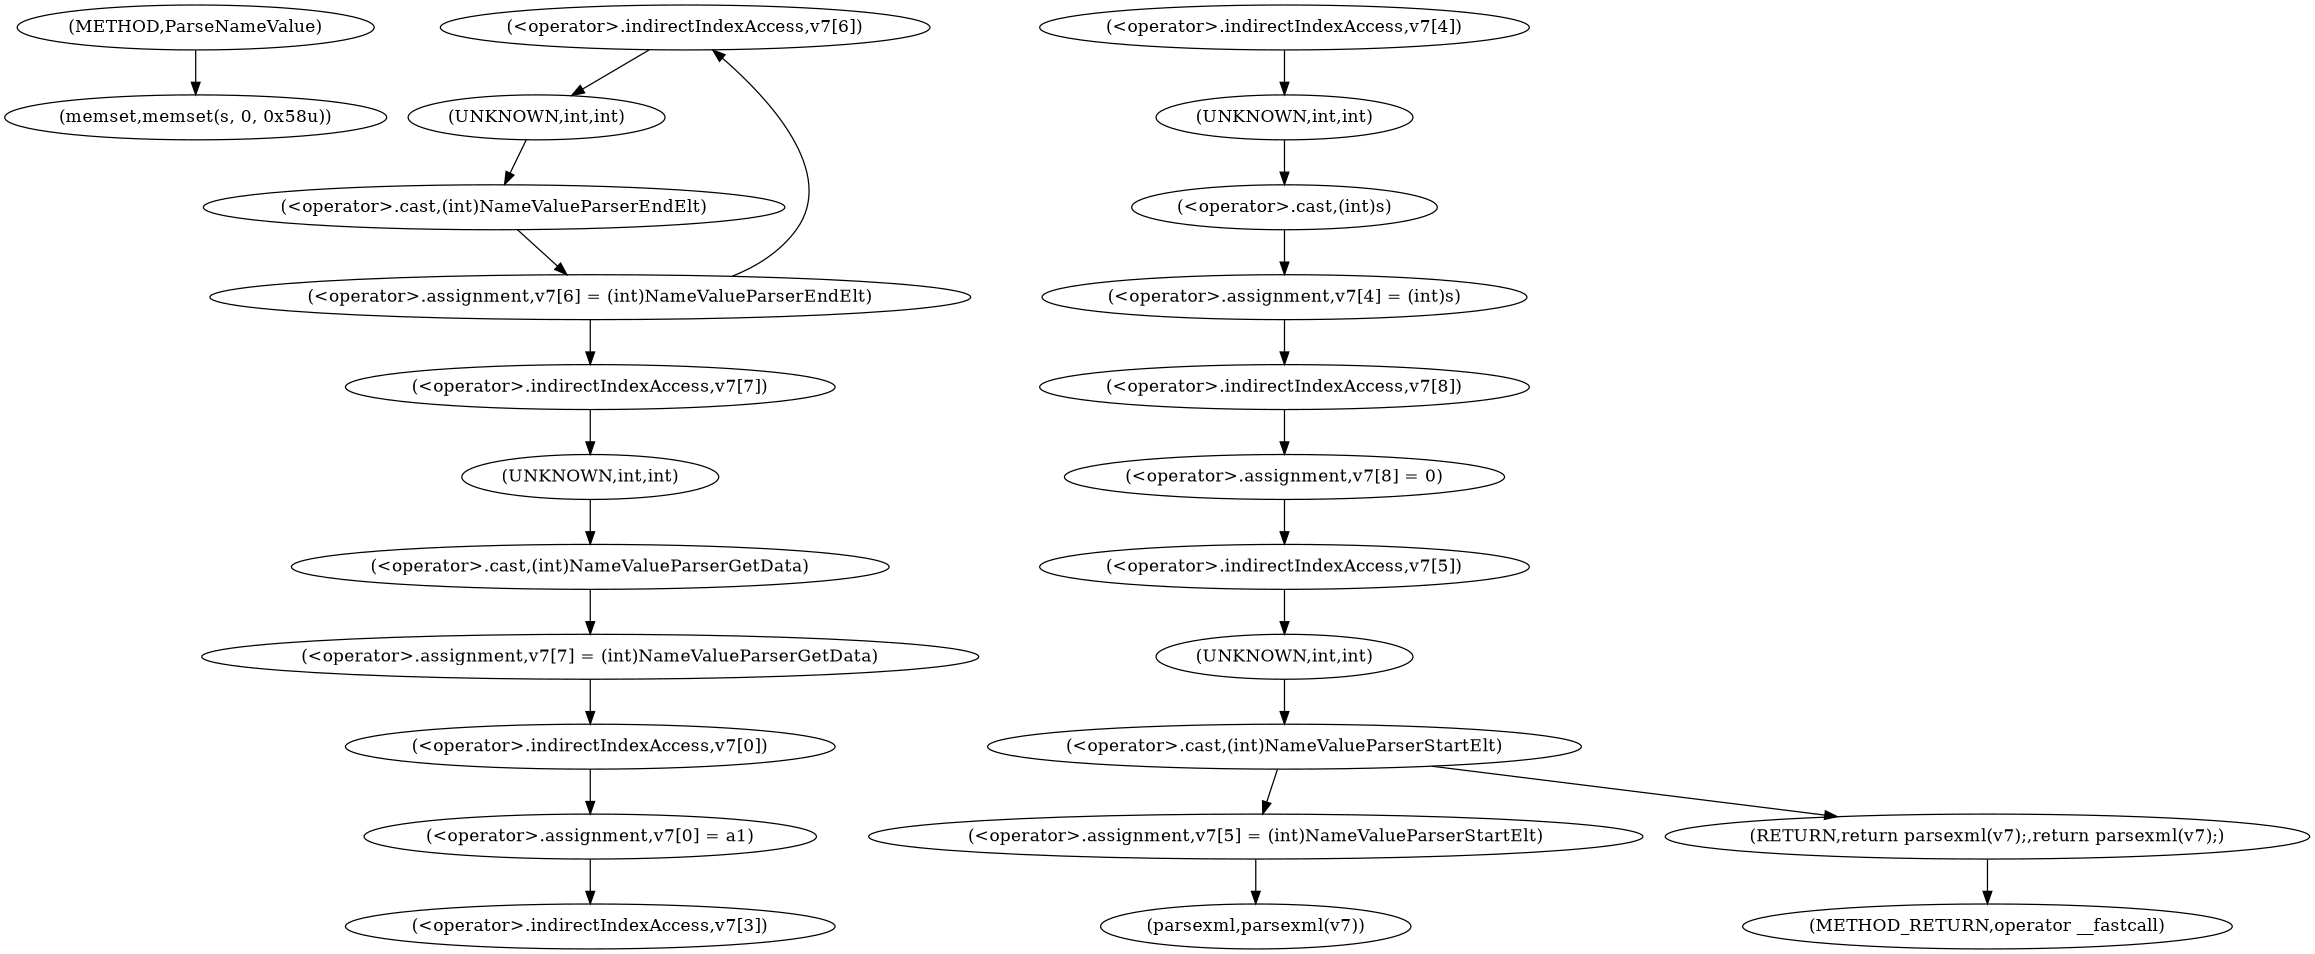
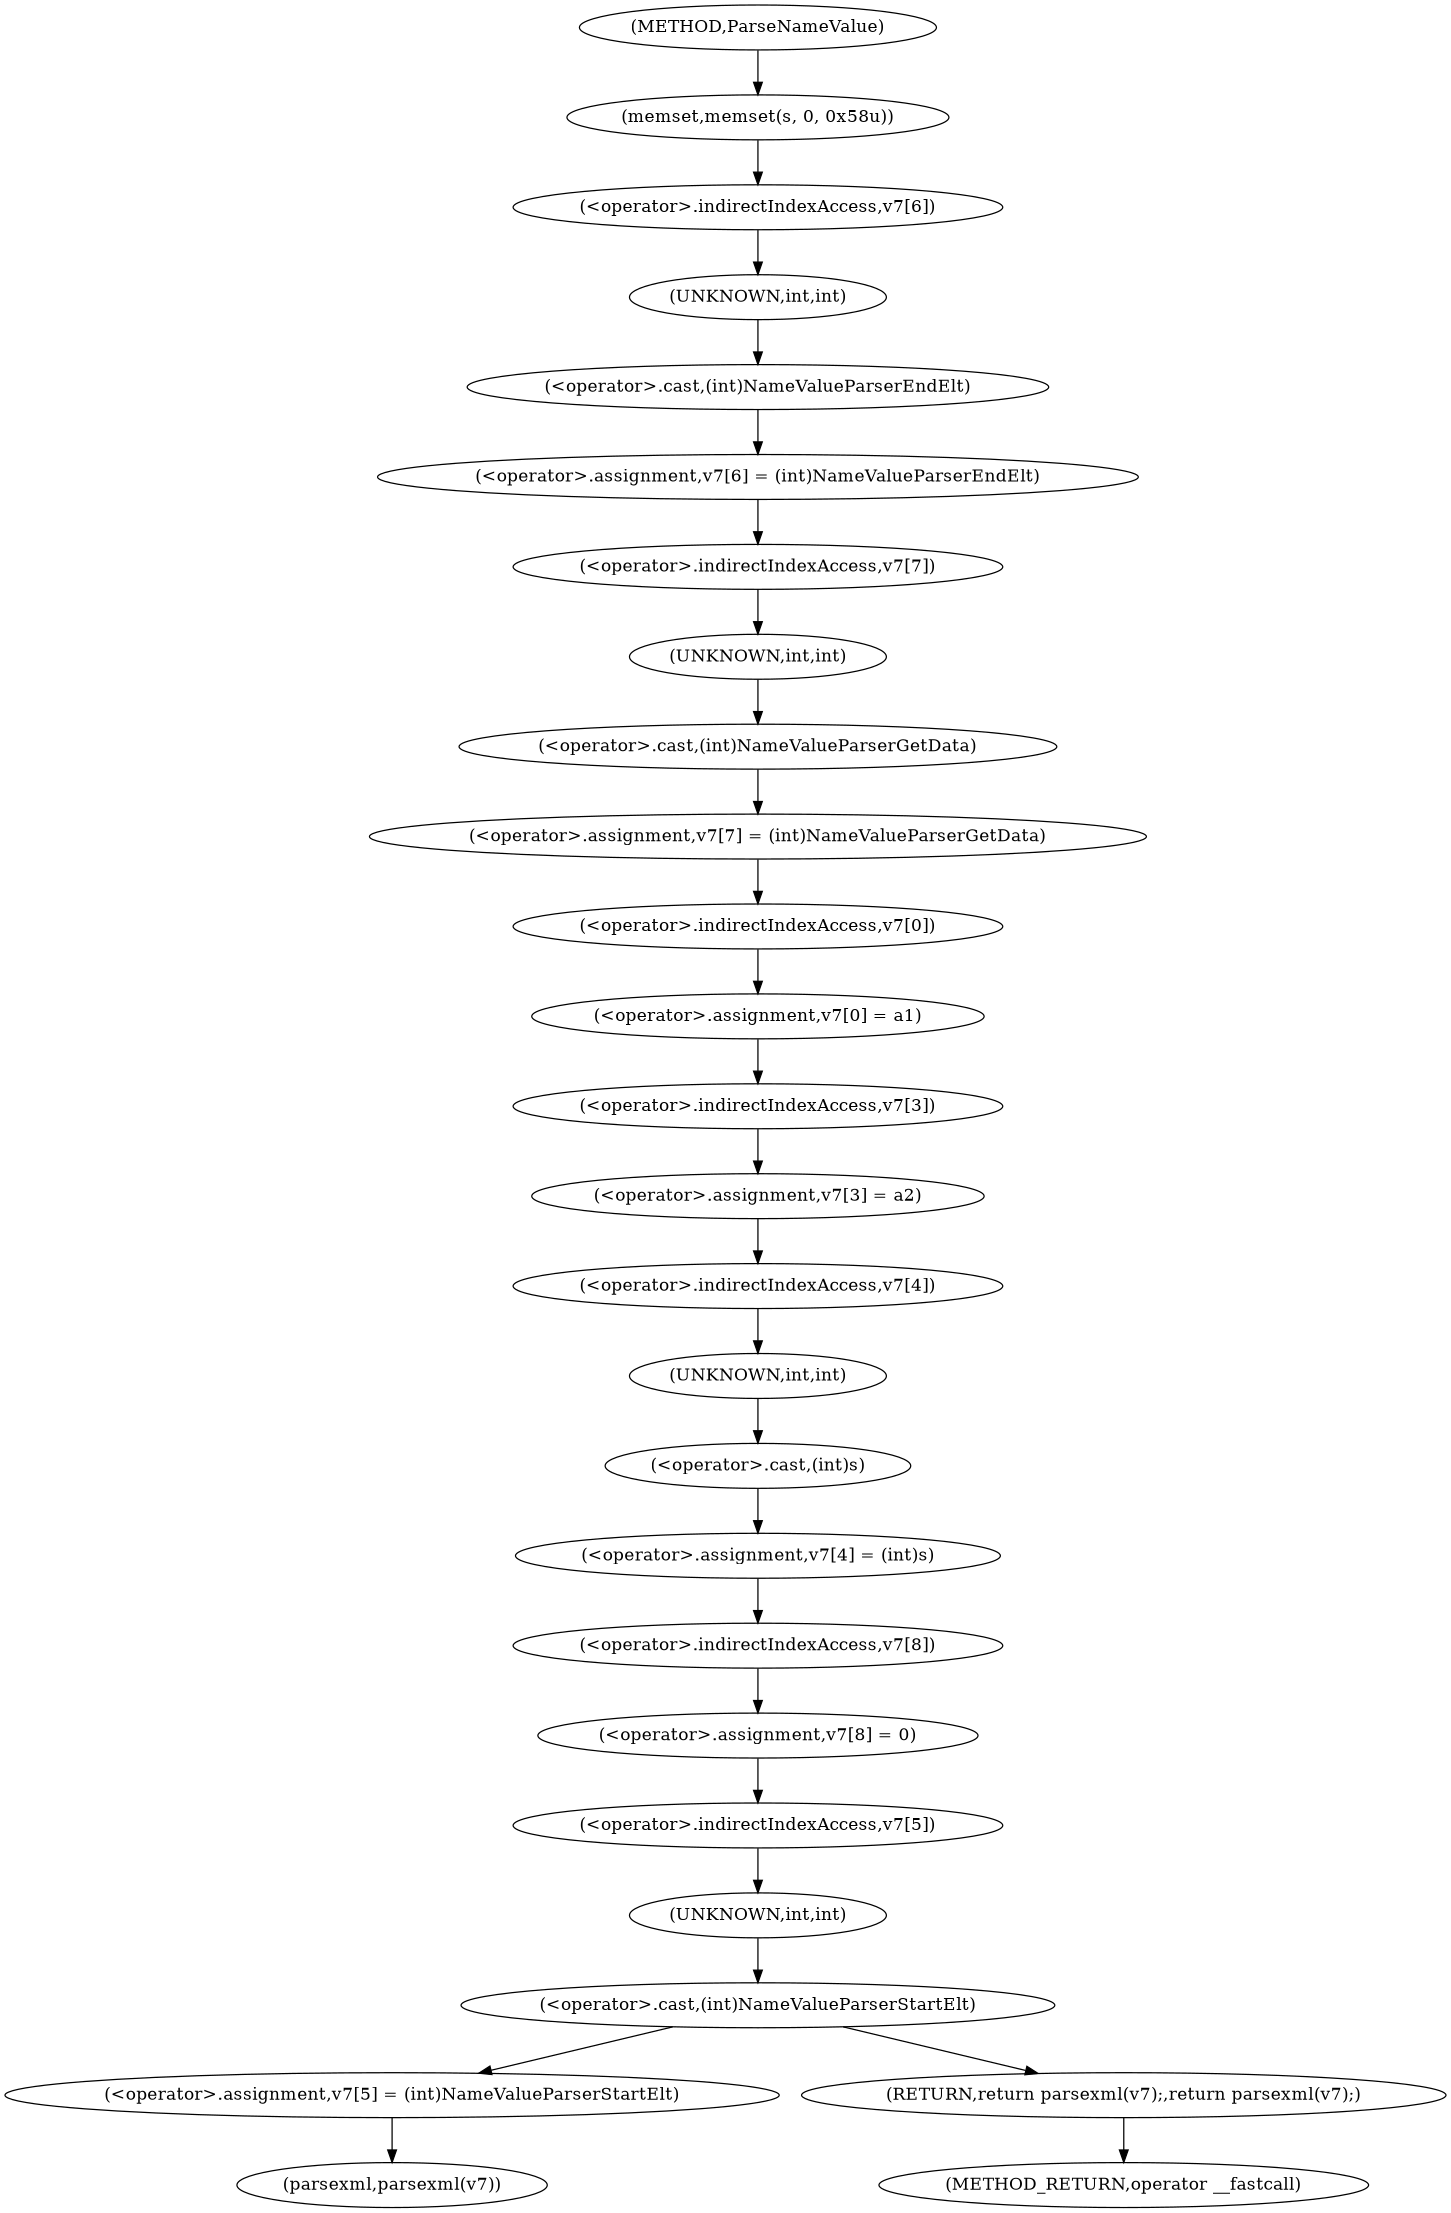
(806, 171) -> (758, 156)
none -> (758, 1196)
